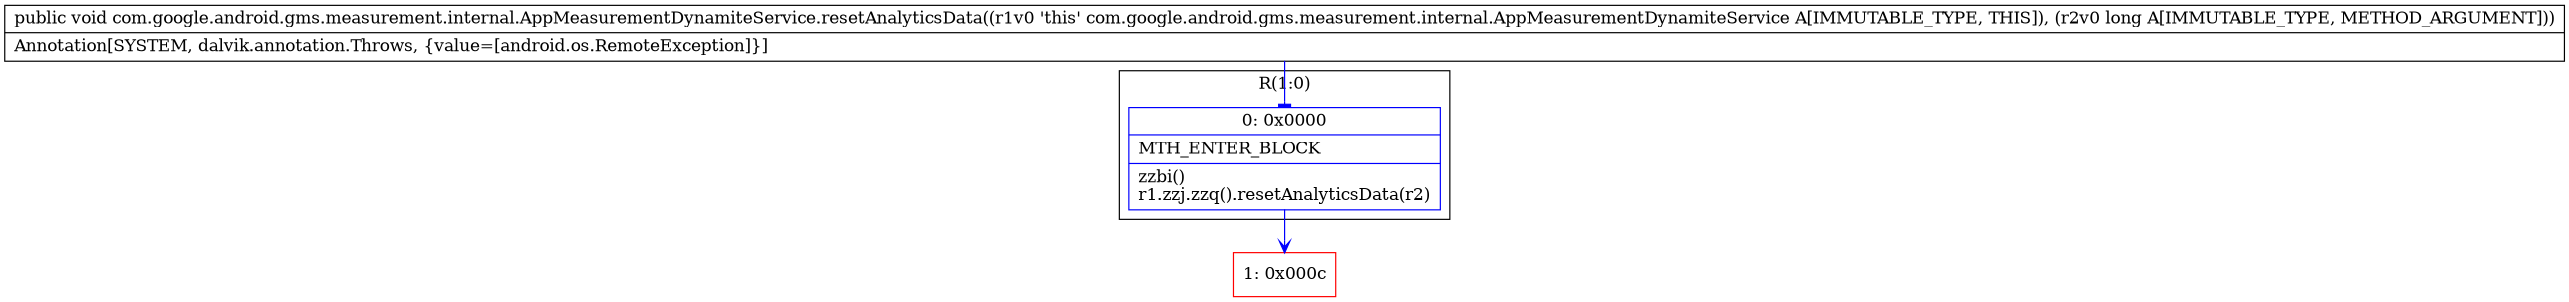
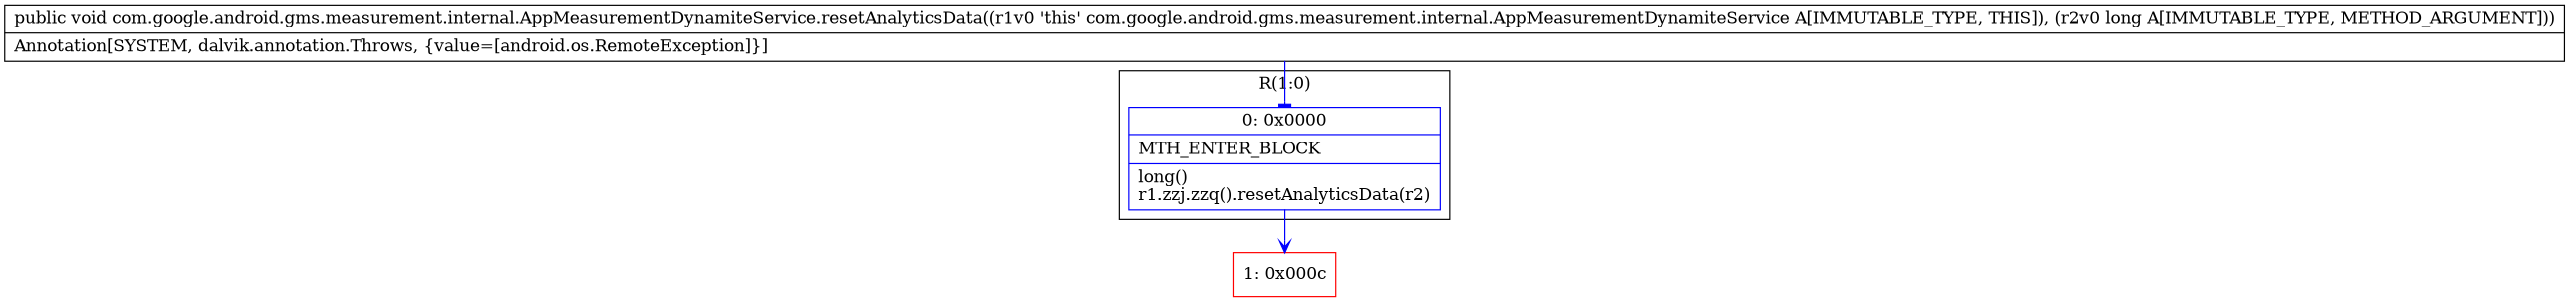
(1162, 177) -> (1163, 177)
